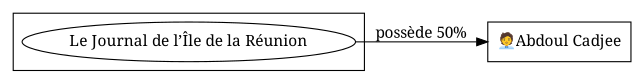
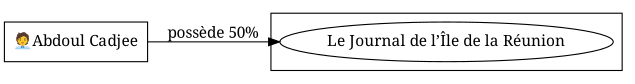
(416, 42) -> (208, 42)
